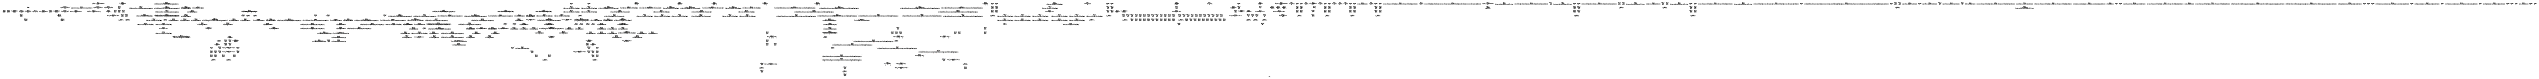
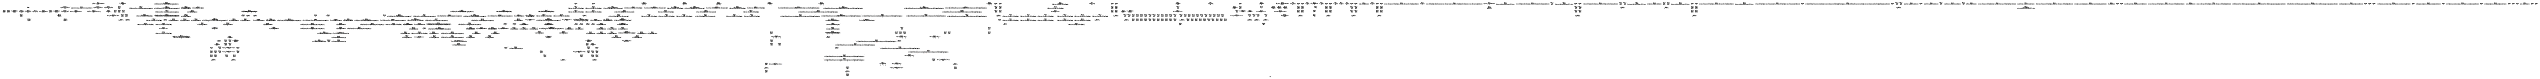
none -> (1000, 20)
